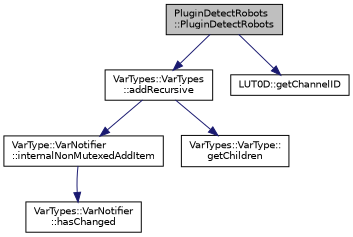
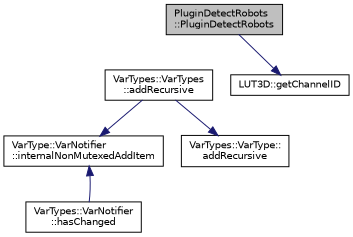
(195, 49) -> none
(290, 85) -> (290, 85)
(235, 151) -> (235, 151)
(77, 179) -> (90, 189)
